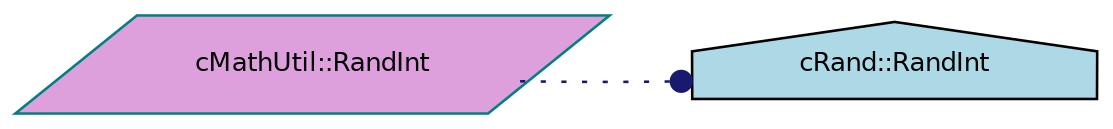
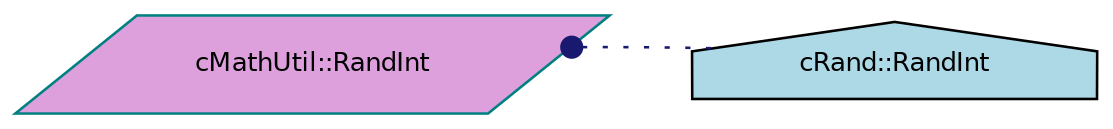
(595, 82) -> (647, 47)
